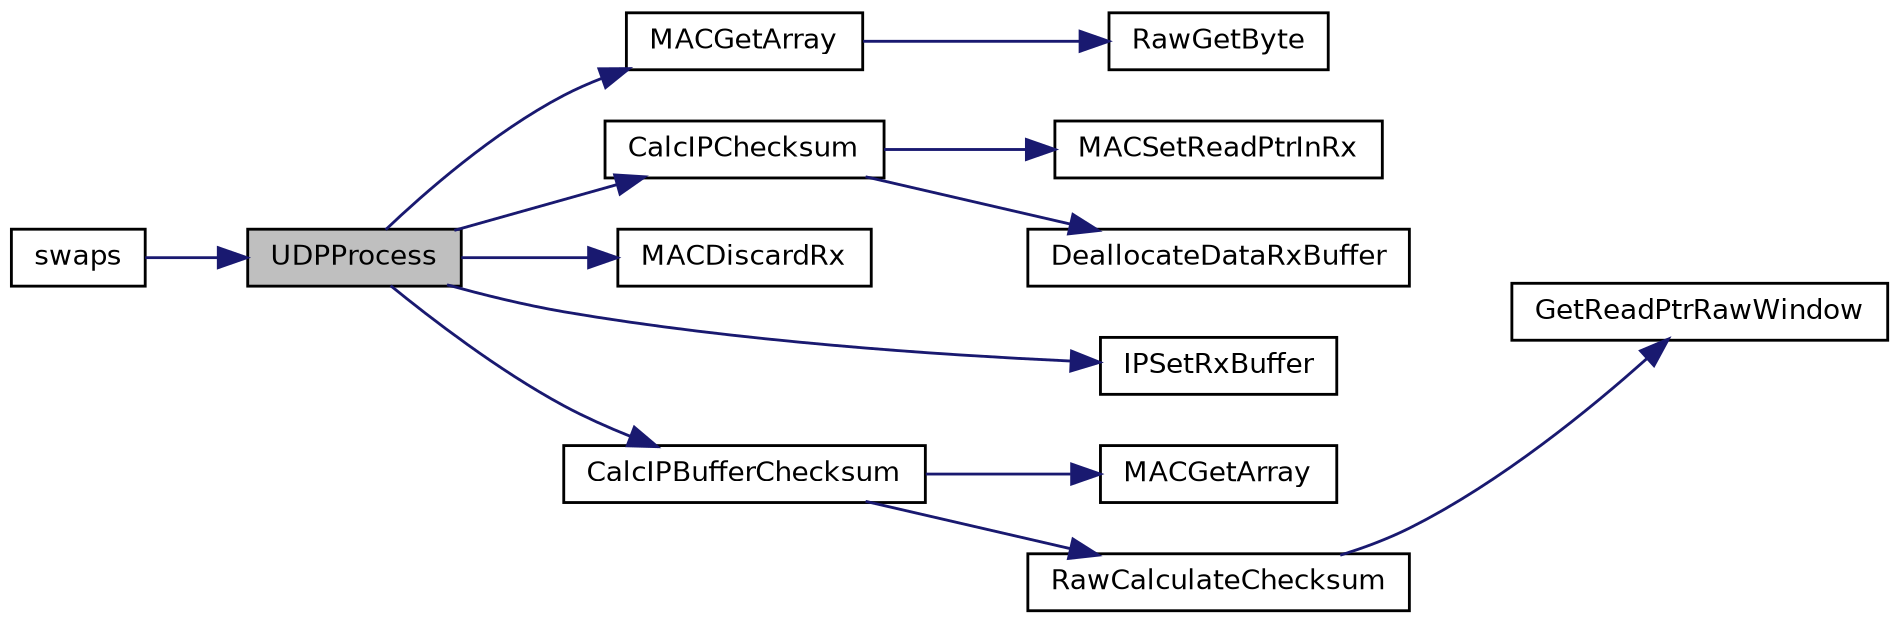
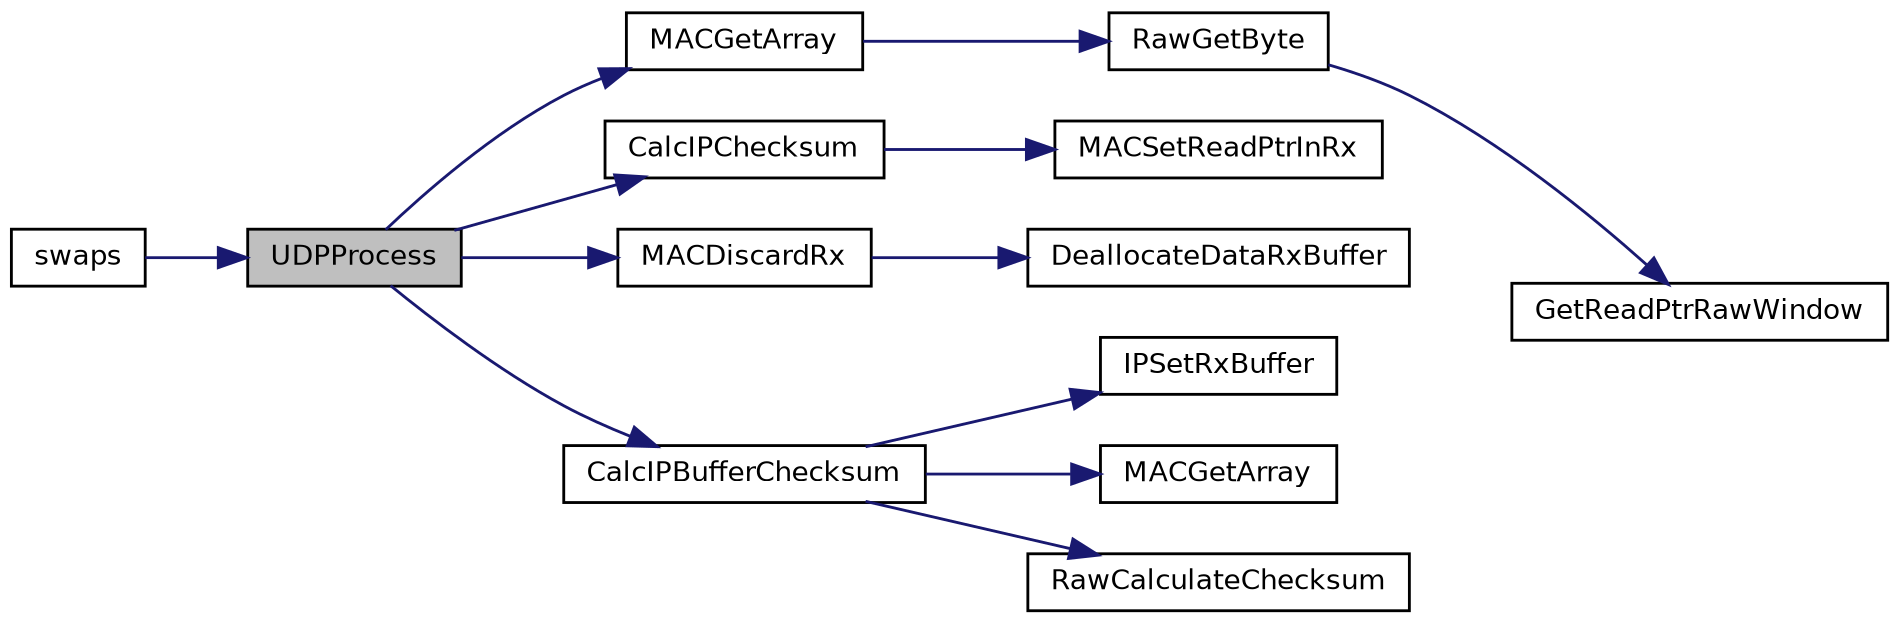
(968, 200) -> (935, 258)
(757, 338) -> (969, 423)
(1503, 472) -> (1498, 148)
